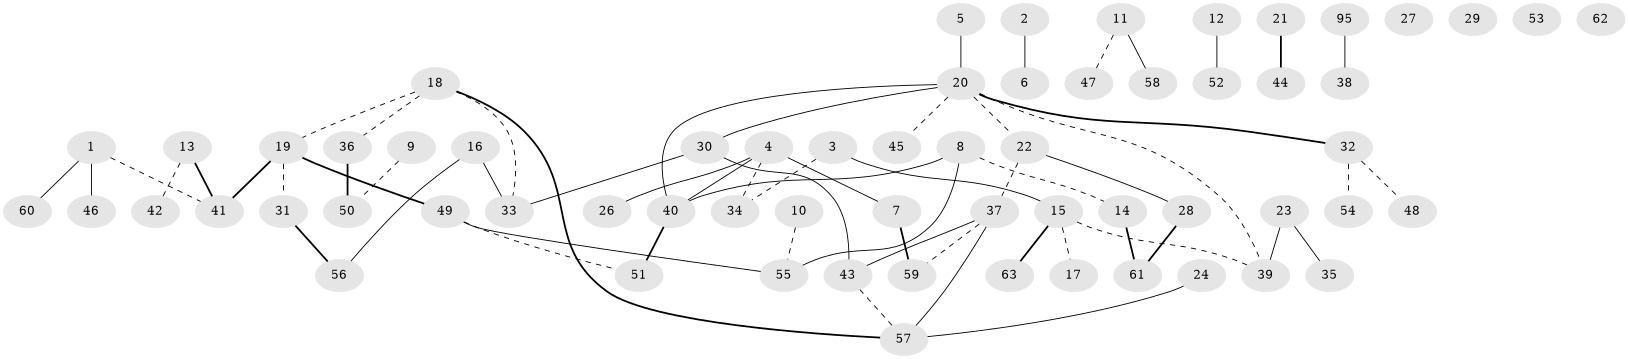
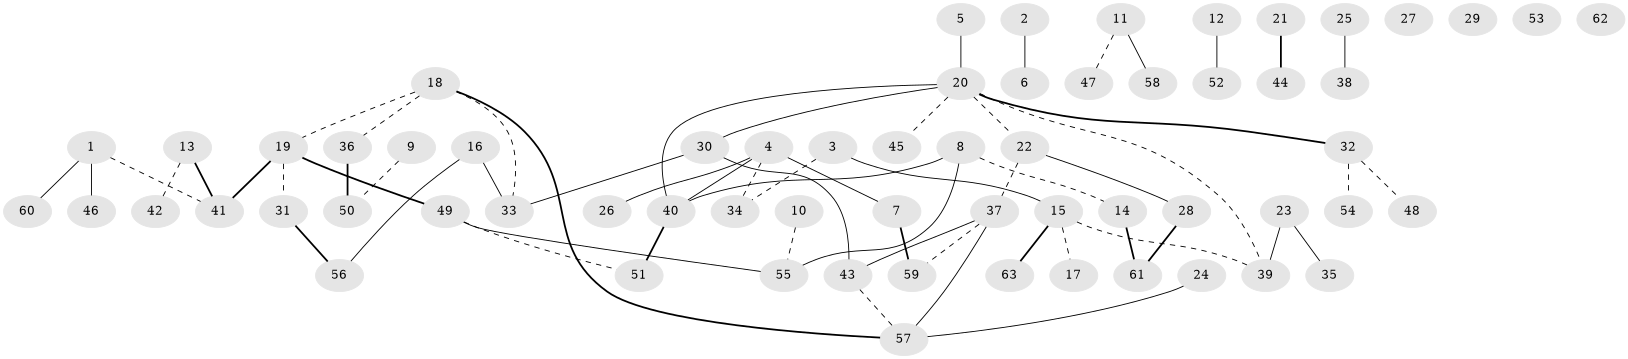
(1345, 20) -> (1345, 20)
